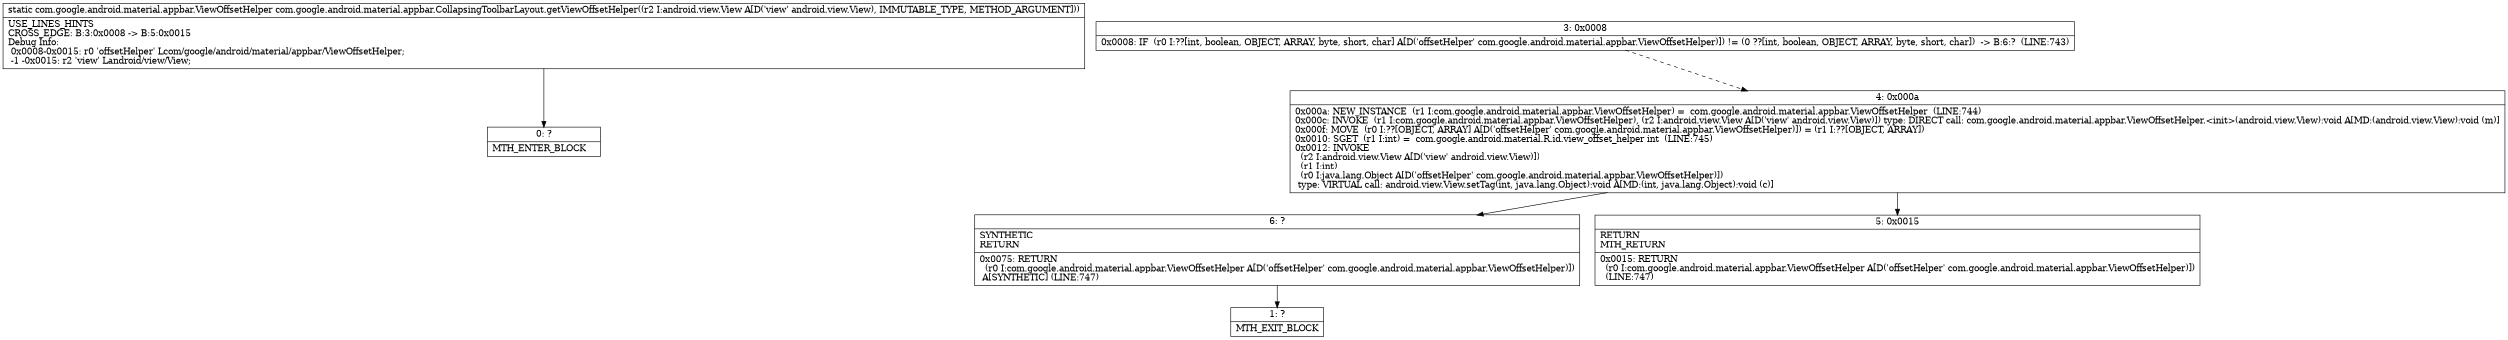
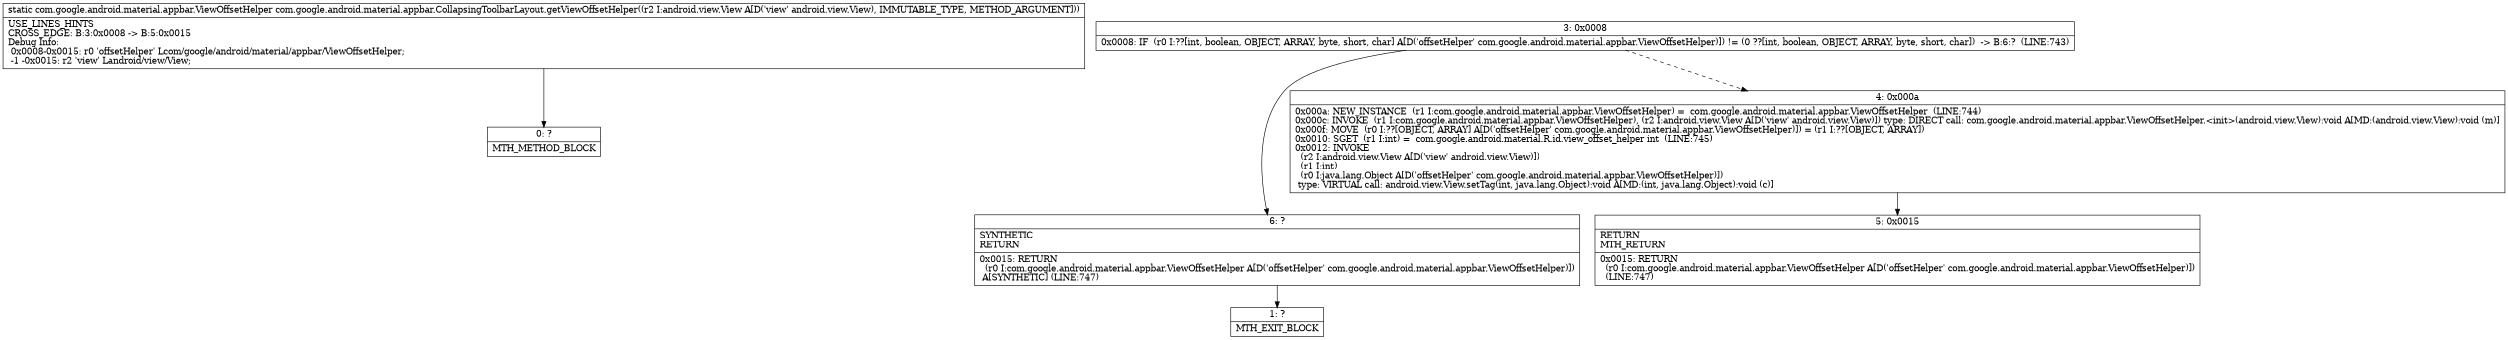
(539, 149) -> (544, 149)
(1545, 203) -> (1287, 89)
(1021, 260) -> (1021, 260)
